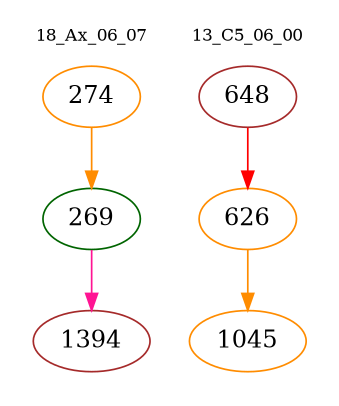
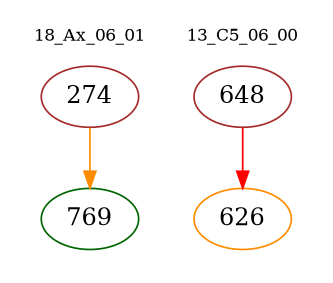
(92, 36) -> (90, 36)
(92, 97) -> (90, 97)
(92, 219) -> (90, 219)
(92, 341) -> none
(248, 341) -> none
